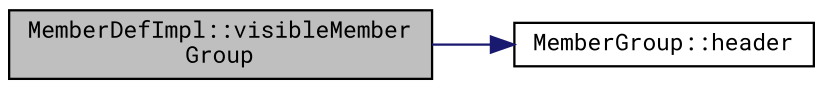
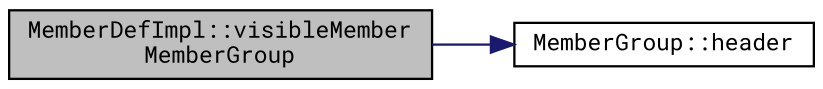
(221, 45) -> (221, 45)
